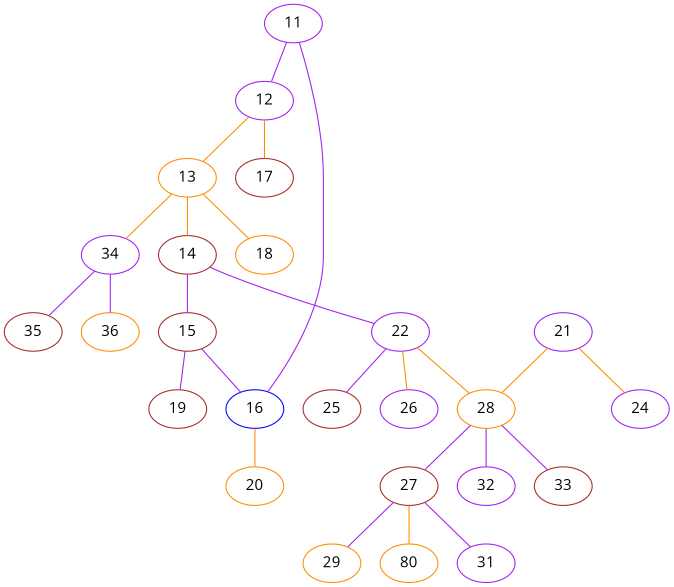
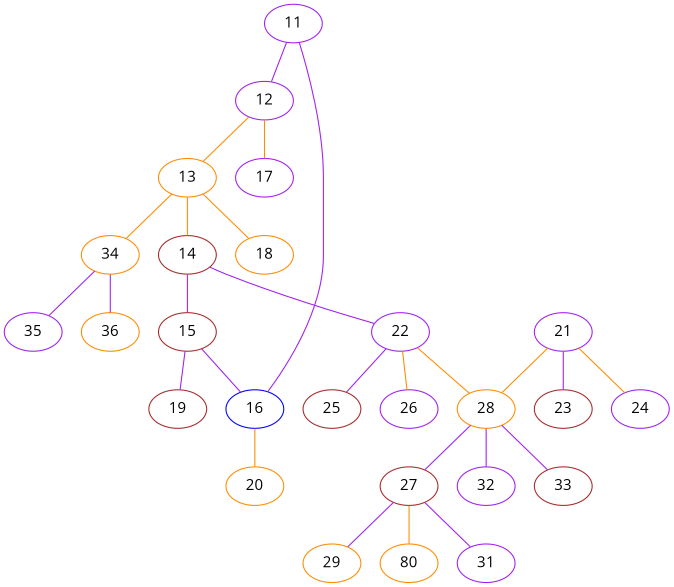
(264, 178) -> (264, 178)
(110, 255) -> (110, 255)
(33, 332) -> (33, 332)
none -> (563, 409)
